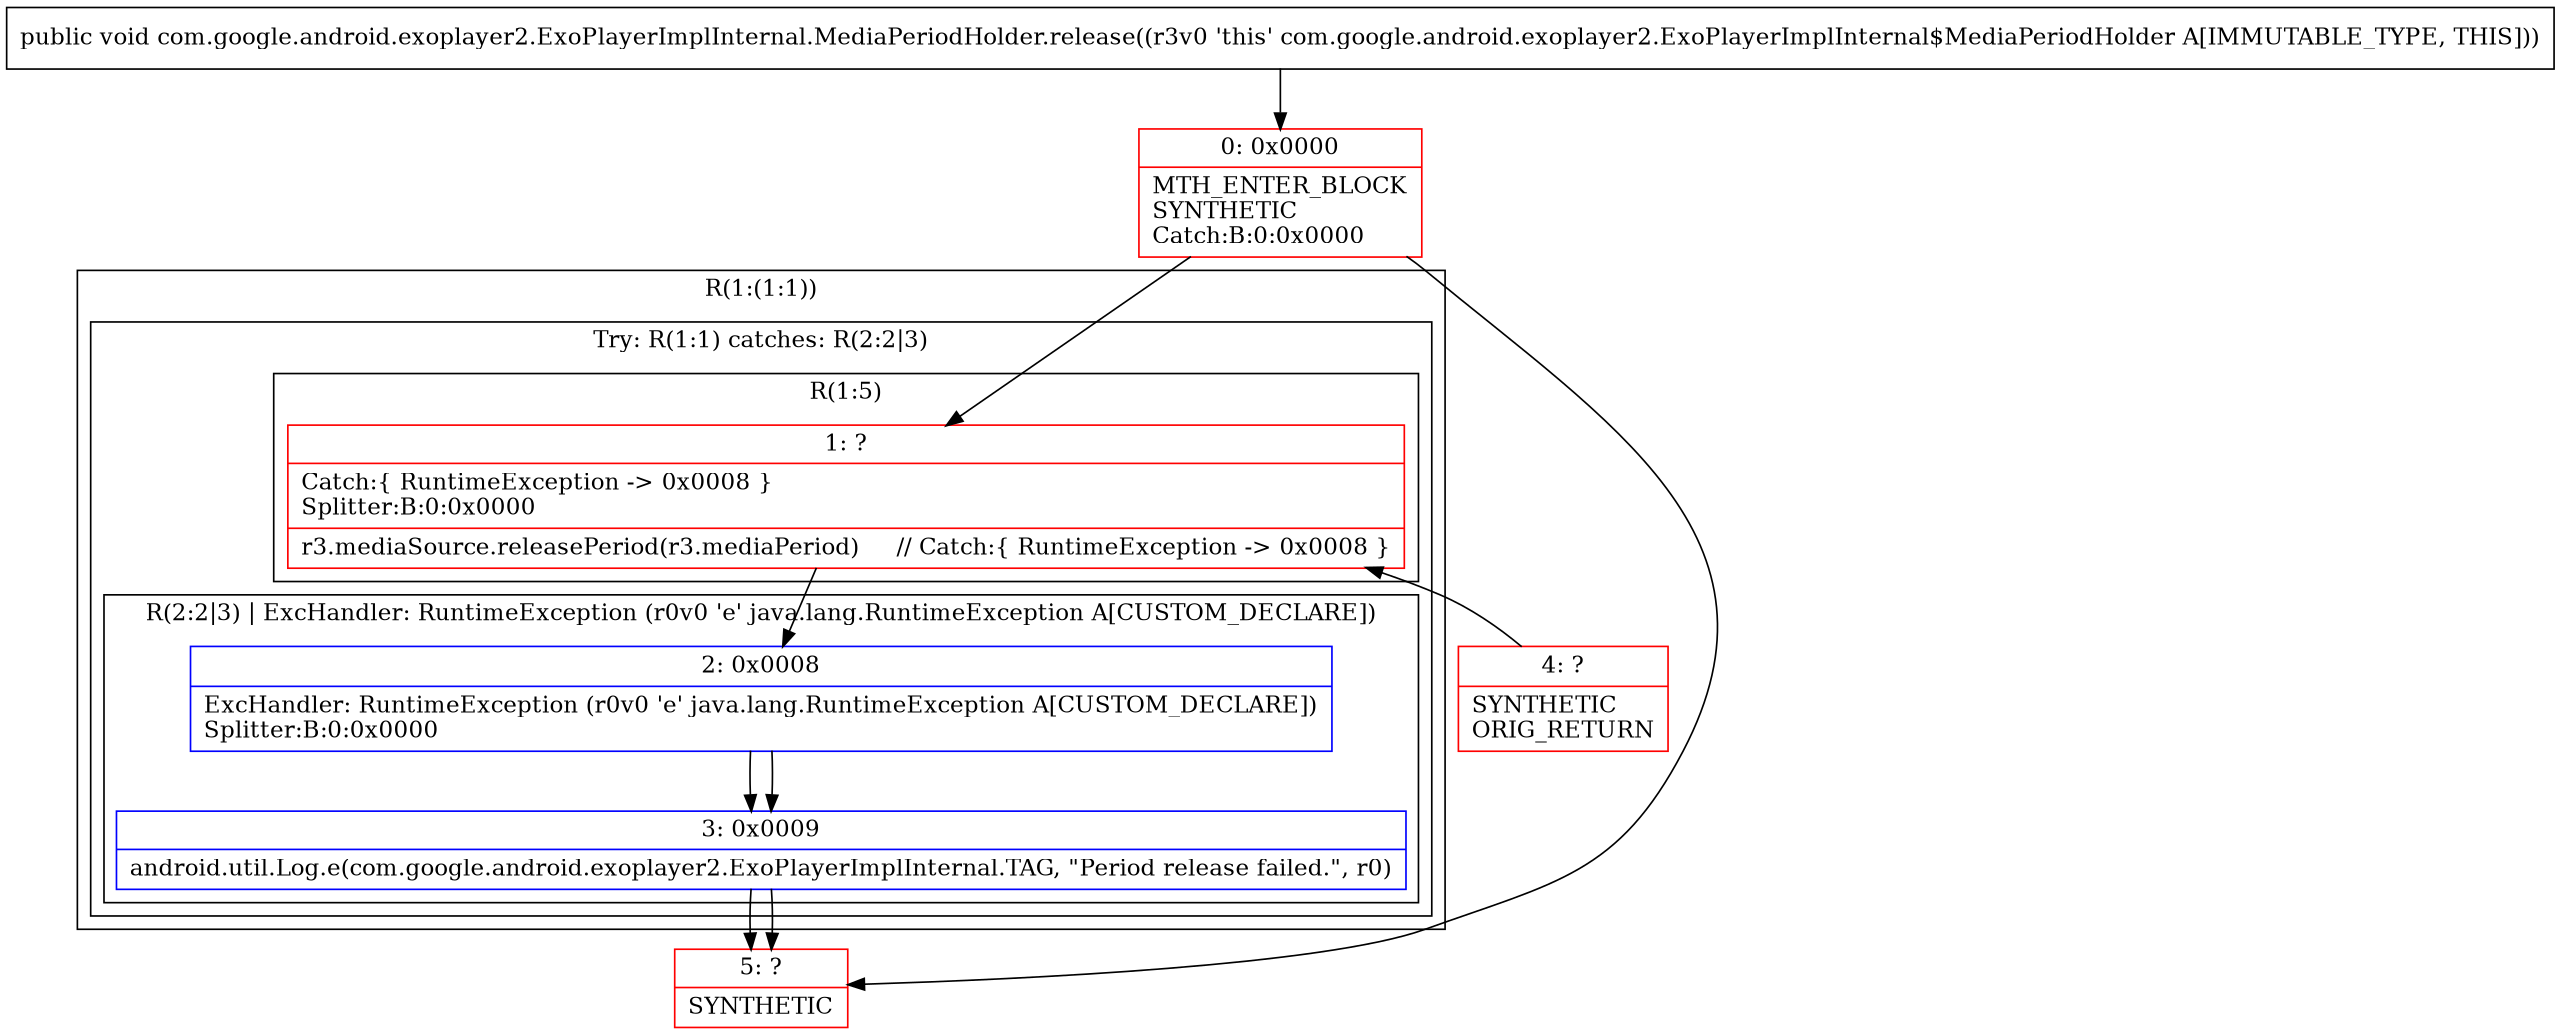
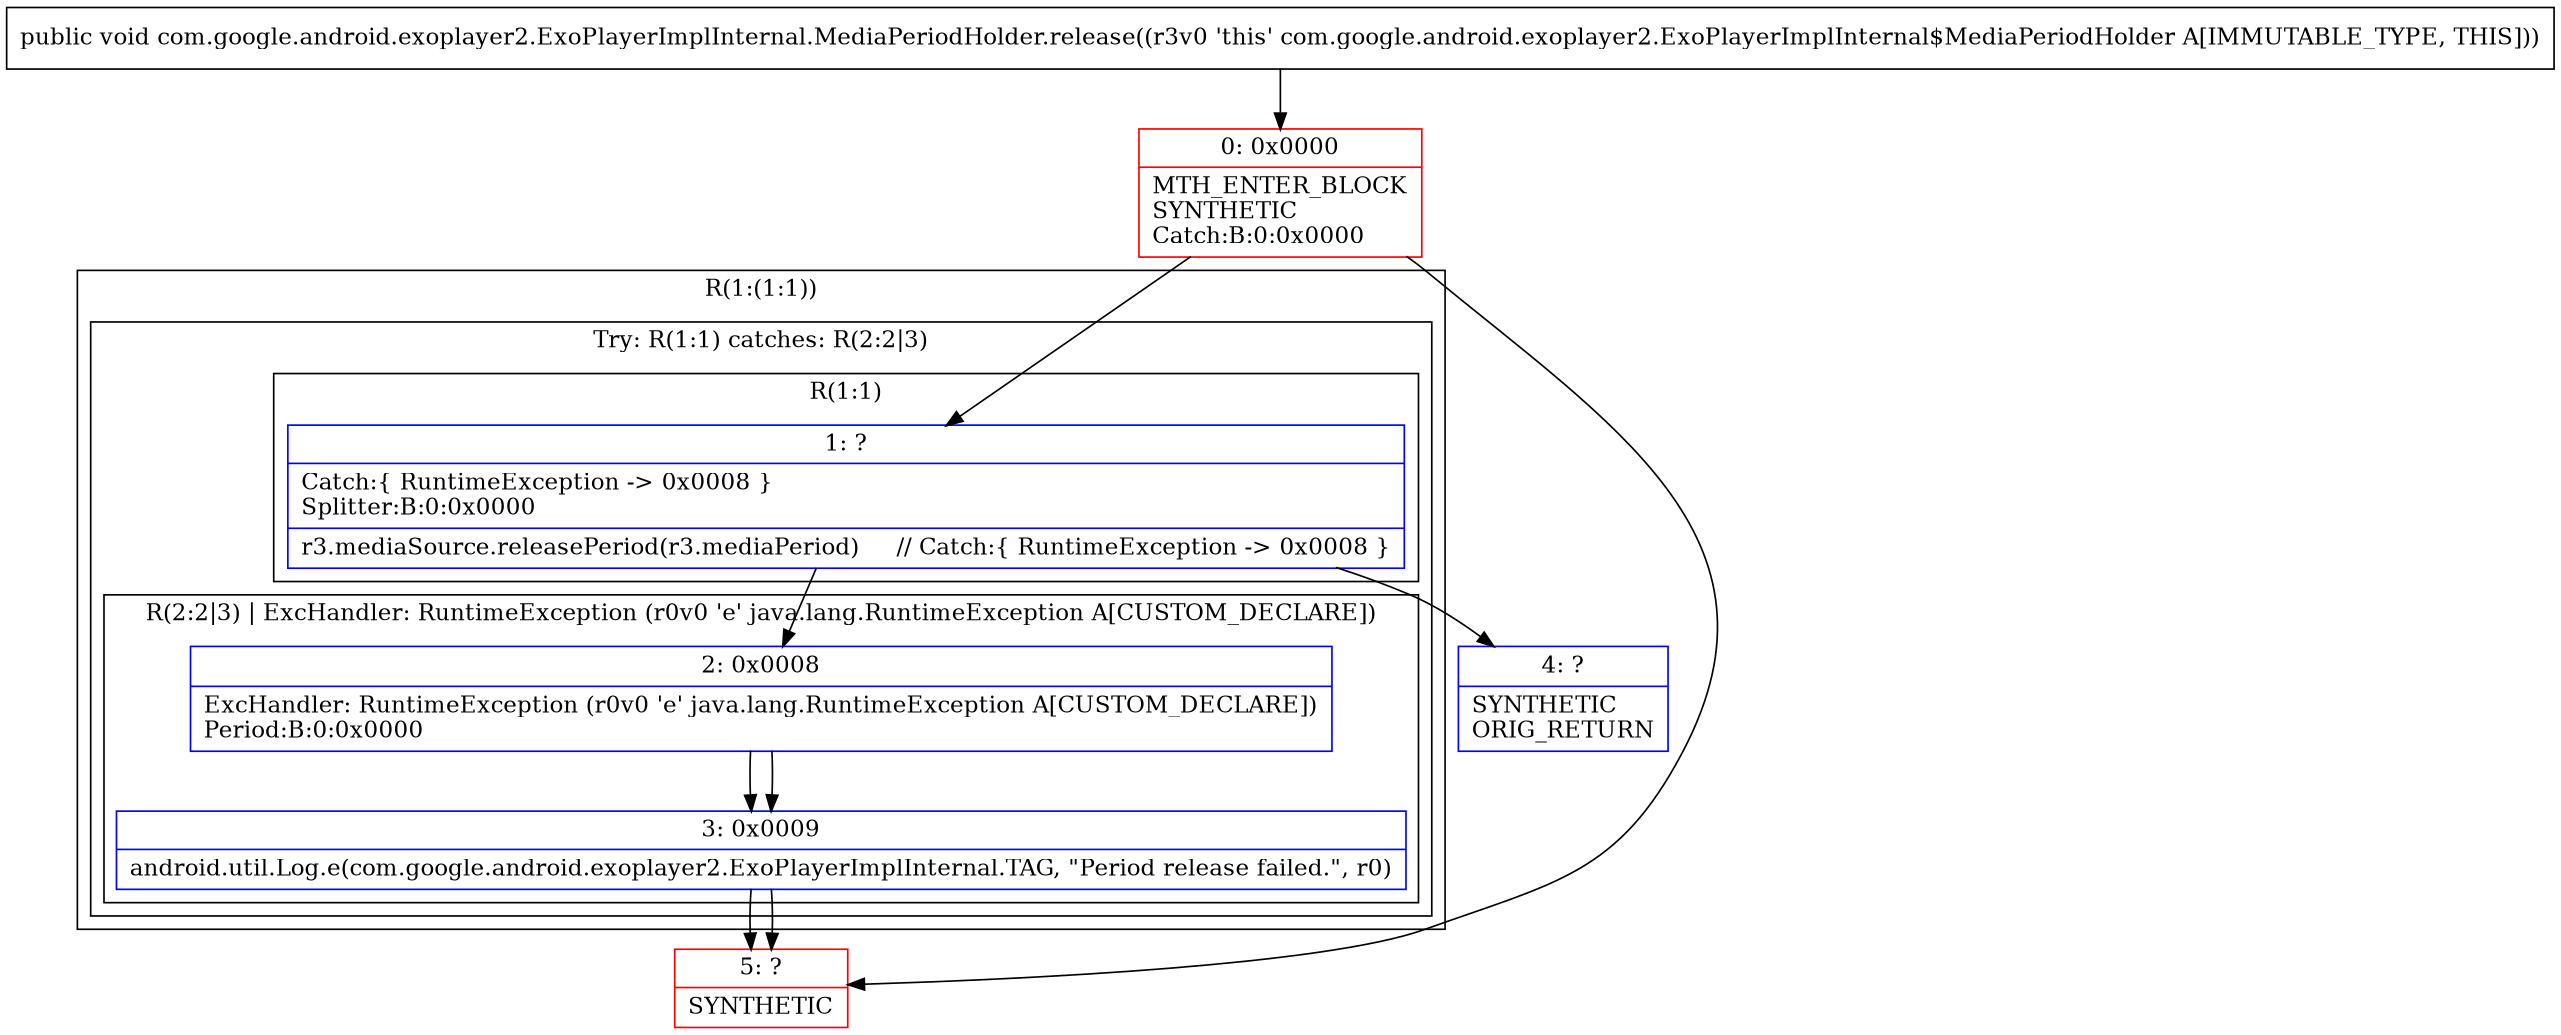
(846, 393) -> (846, 393)
(846, 497) -> (846, 497)
(1456, 602) -> (1411, 595)
(1563, 699) -> (1563, 699)
(322, 730) -> (314, 730)
